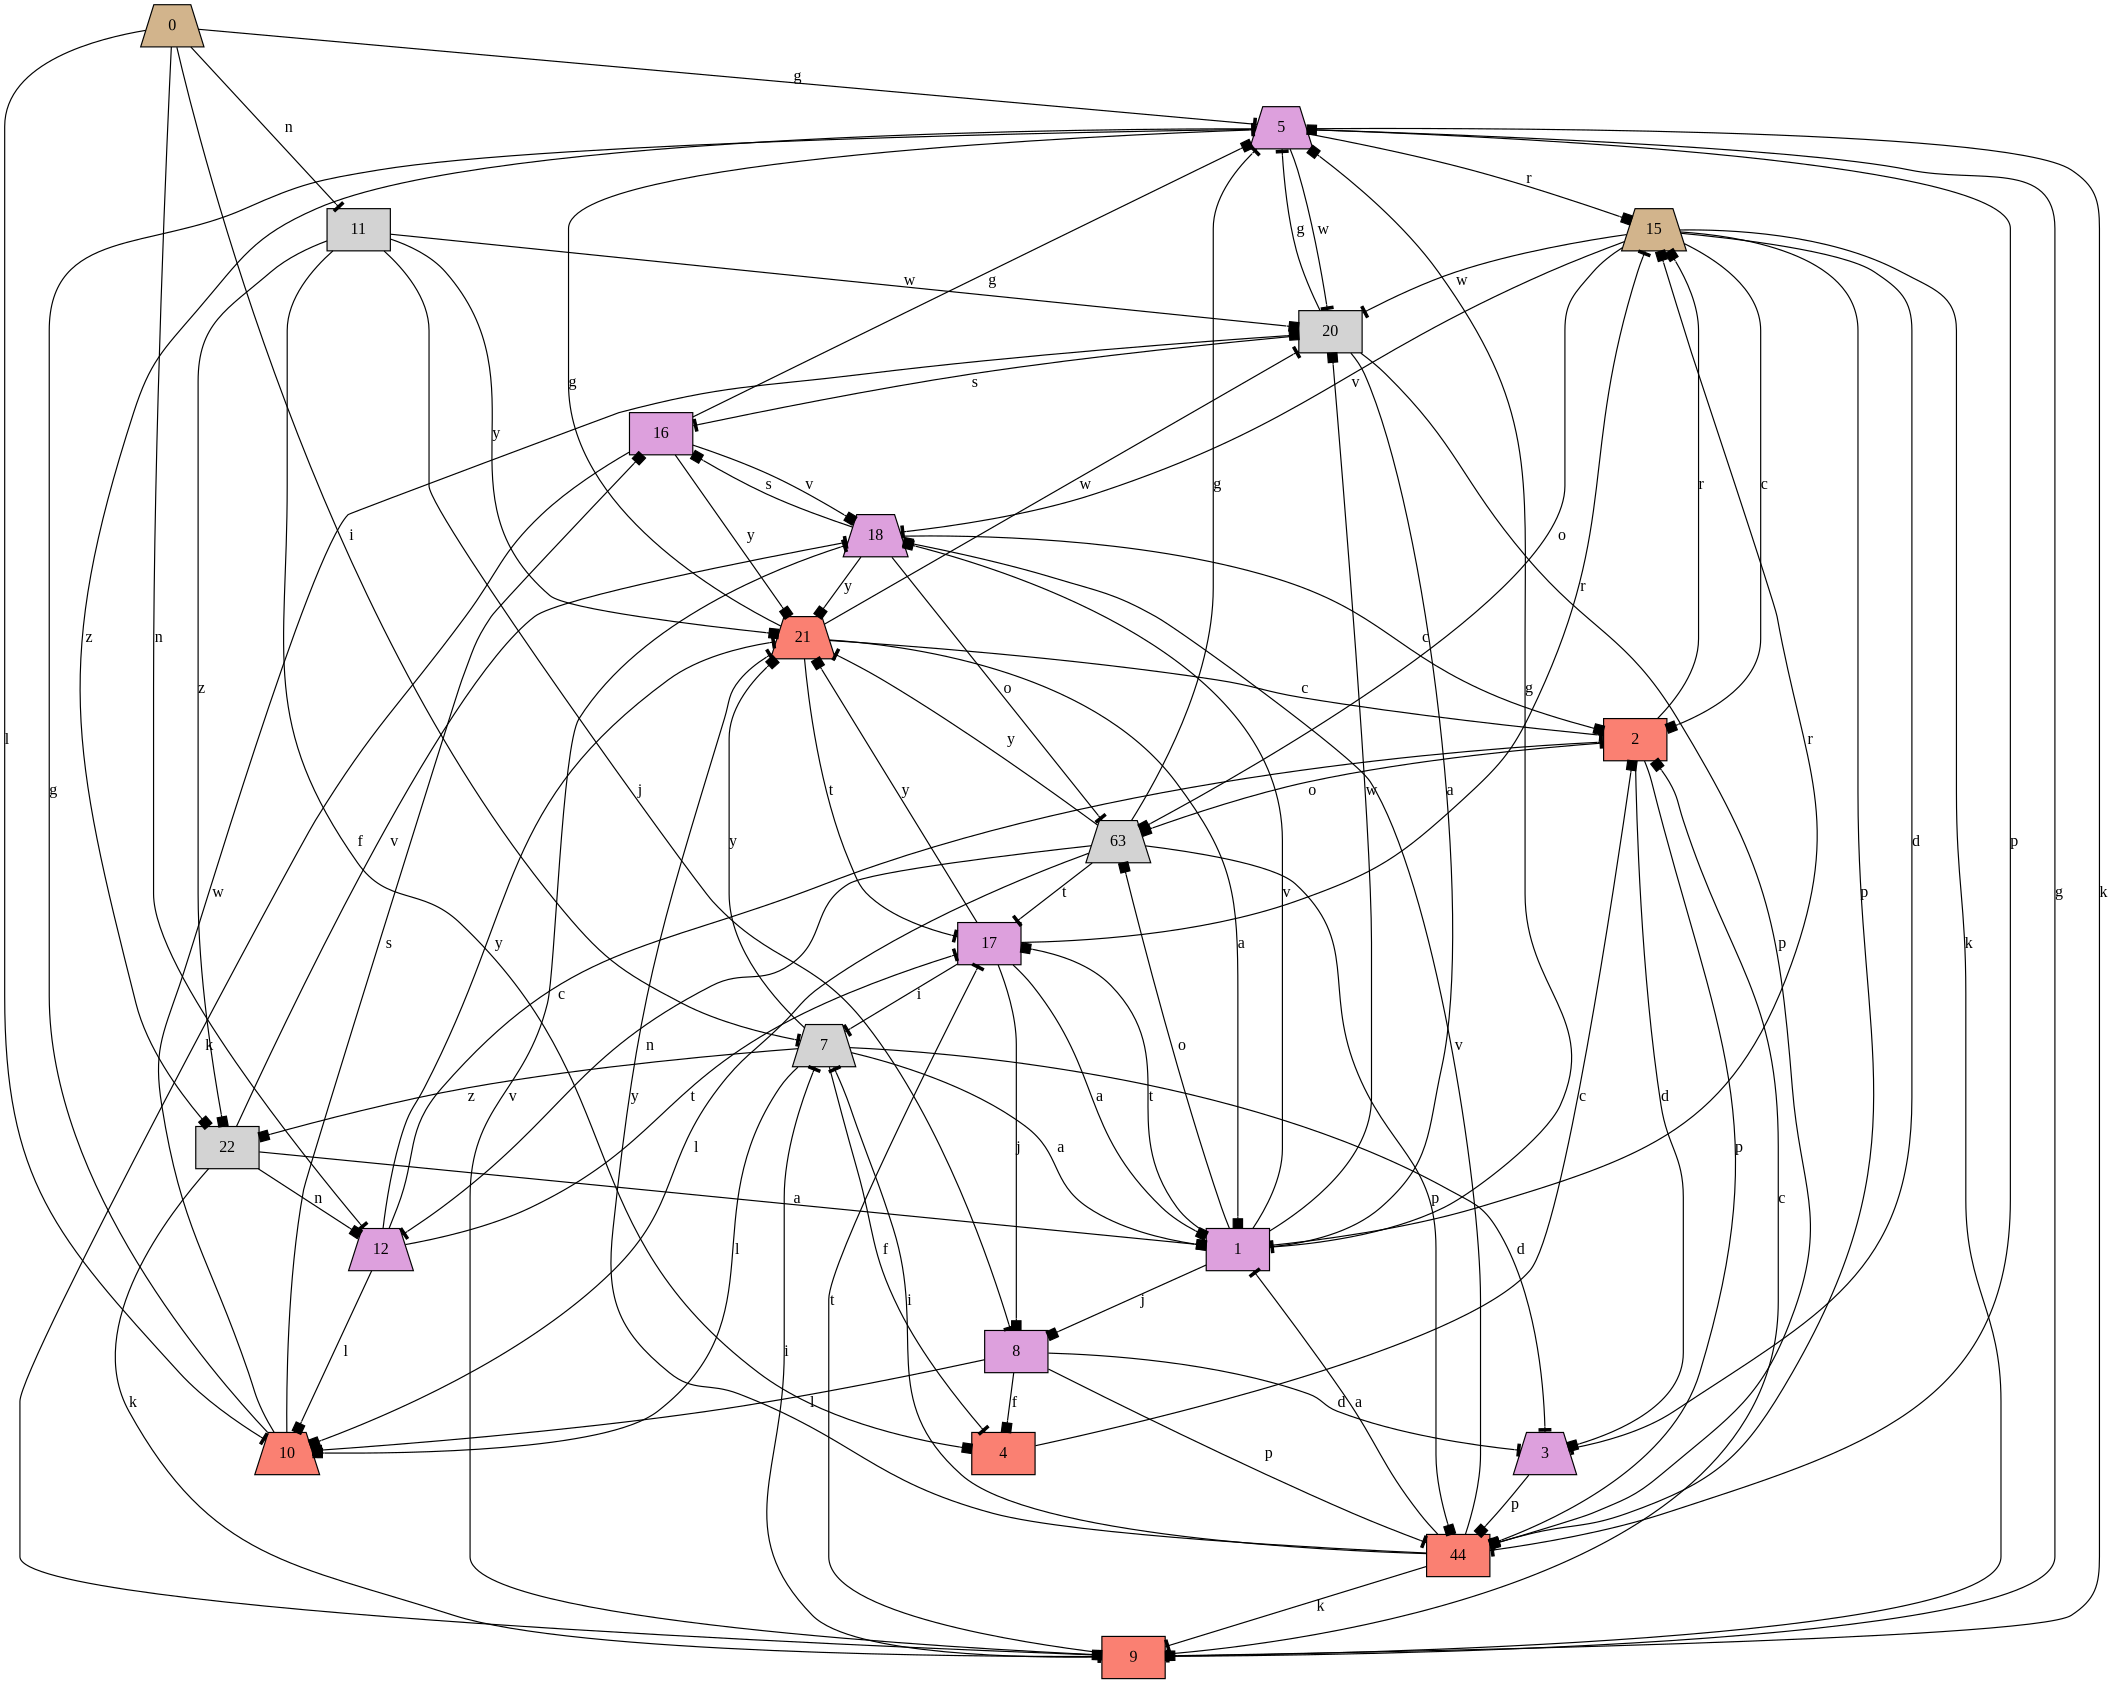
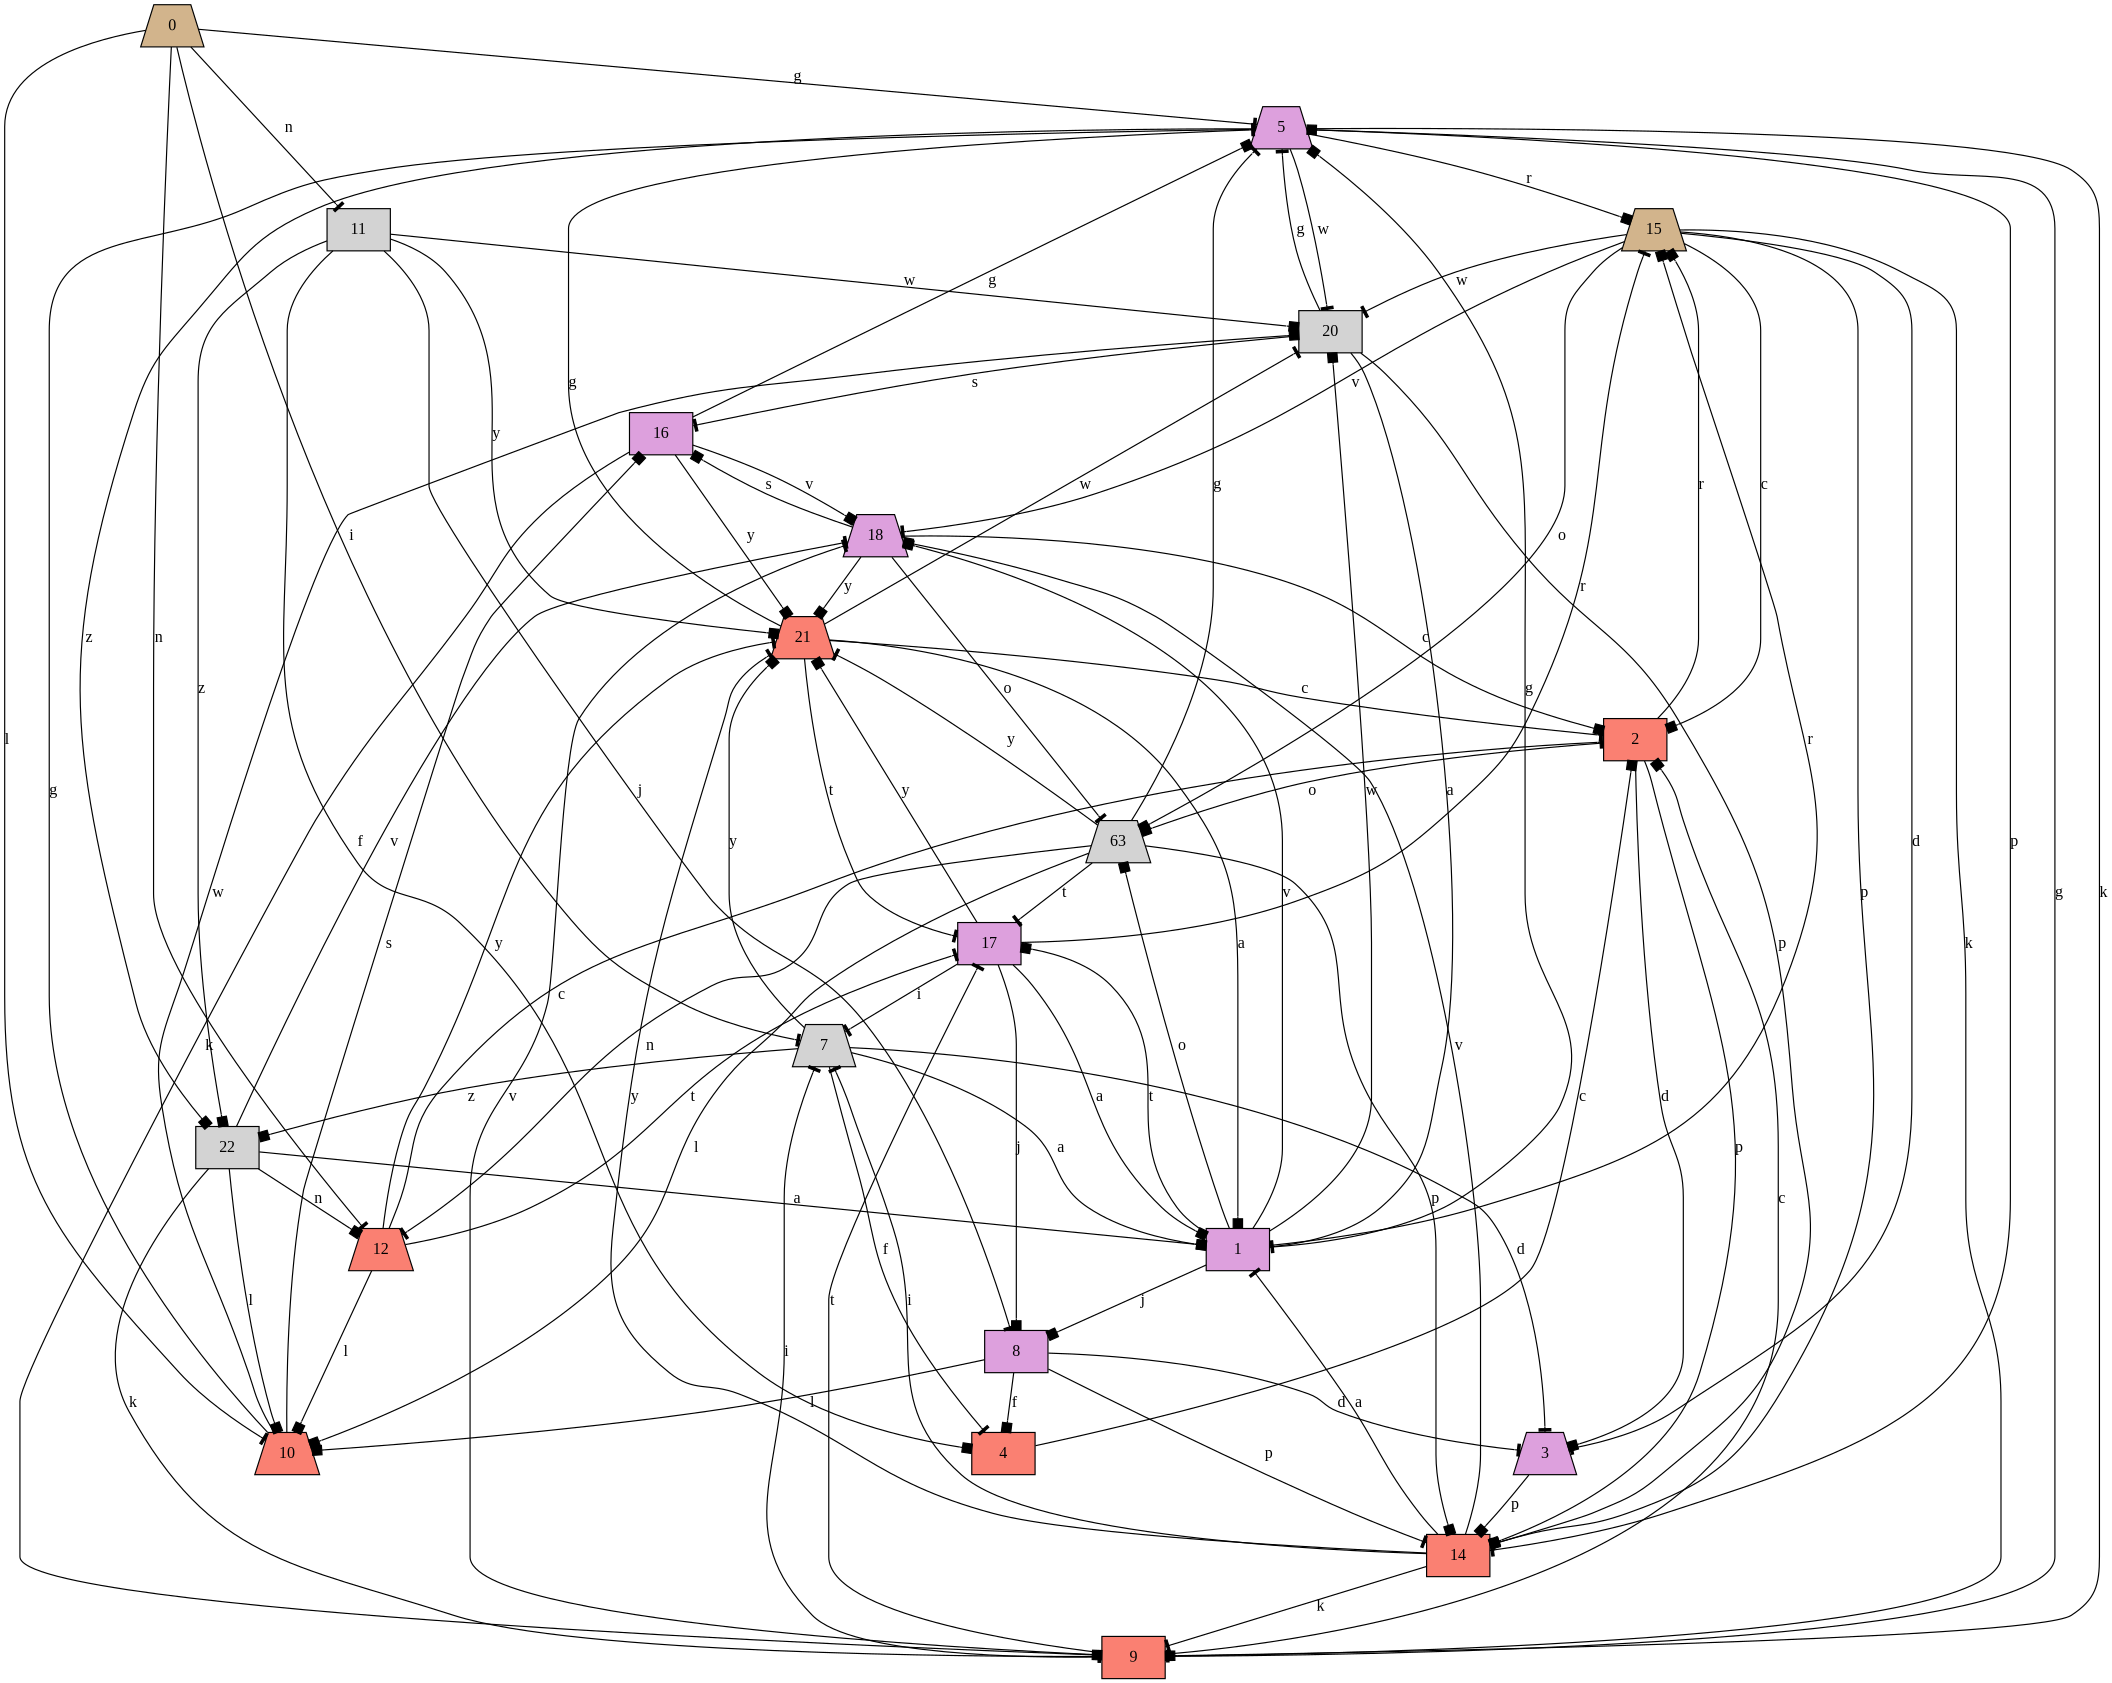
(381, 1250) -> (381, 1250)
(674, 1396) -> (246, 1296)
(1458, 1556) -> (1458, 1556)
